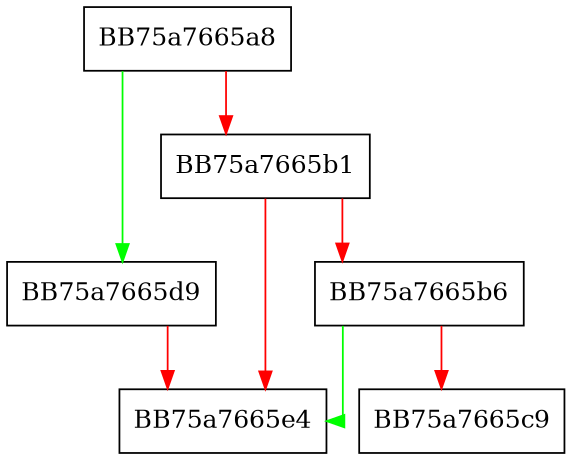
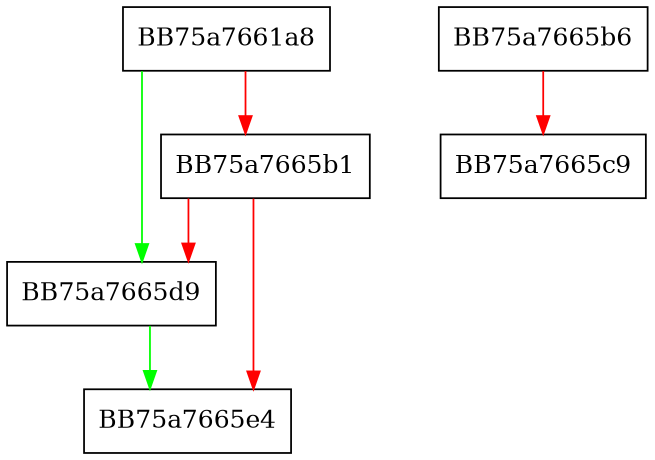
(188, 39) -> (226, 39)
(342, 221) -> (188, 221)
(168, 348) -> (150, 348)
(343, 374) -> none
